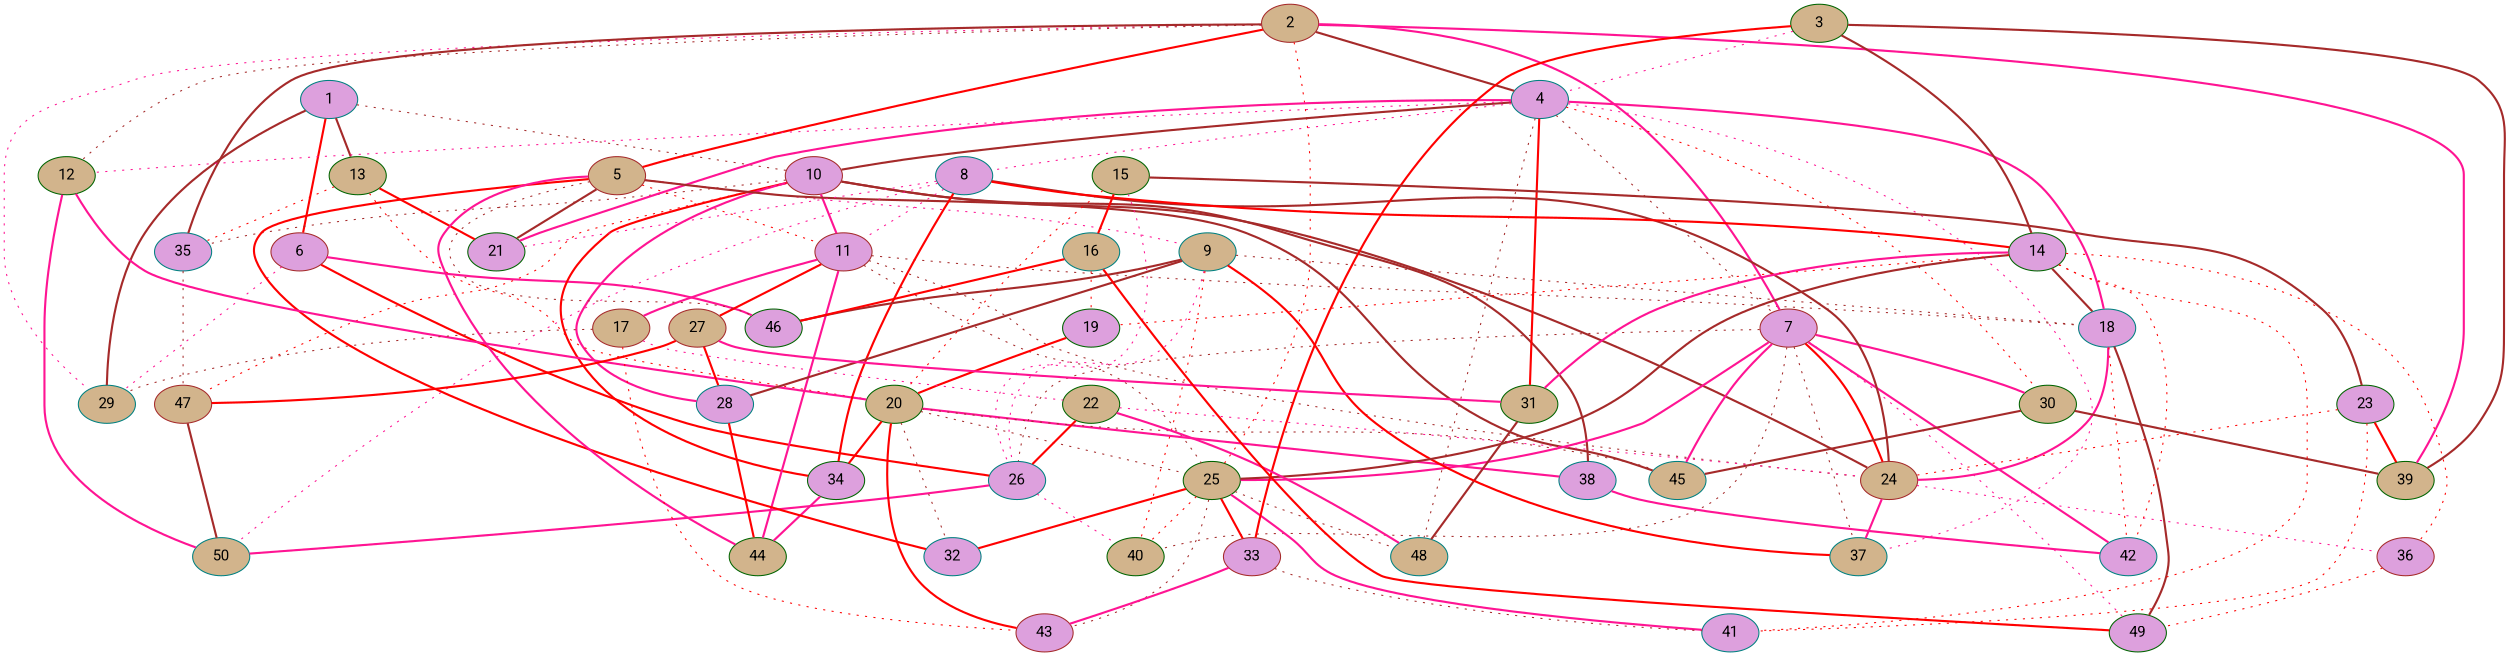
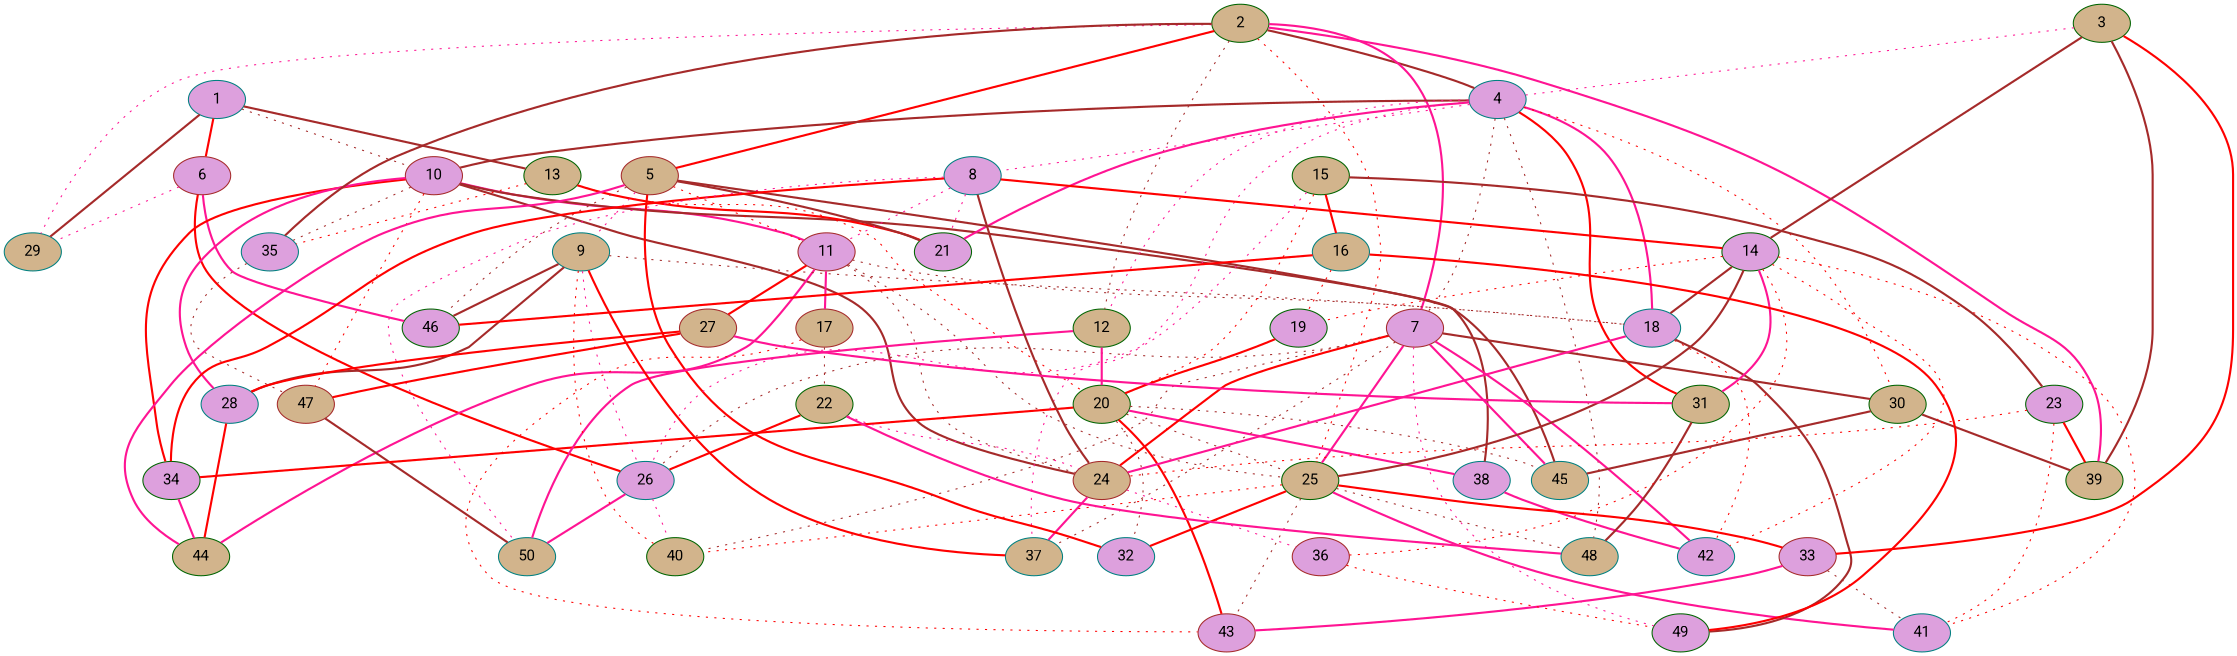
(1290, 23) -> (1240, 23)
(370, 344) -> none
(1921, 360) -> (1646, 365)
(852, 375) -> (824, 366)
